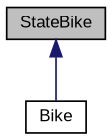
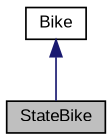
(56, 79) -> (56, 79)
